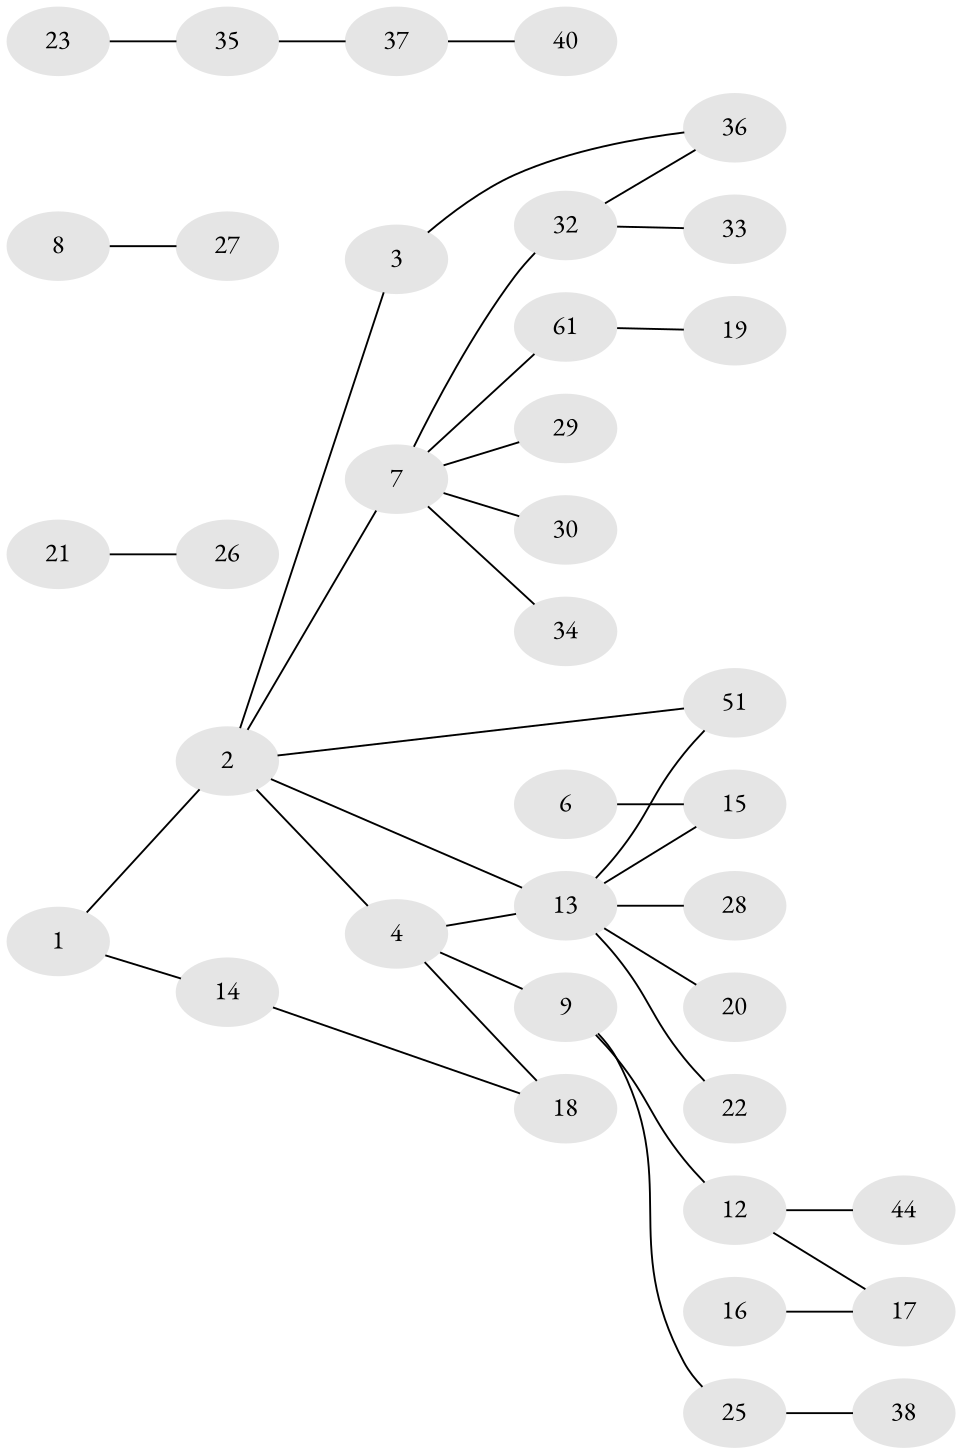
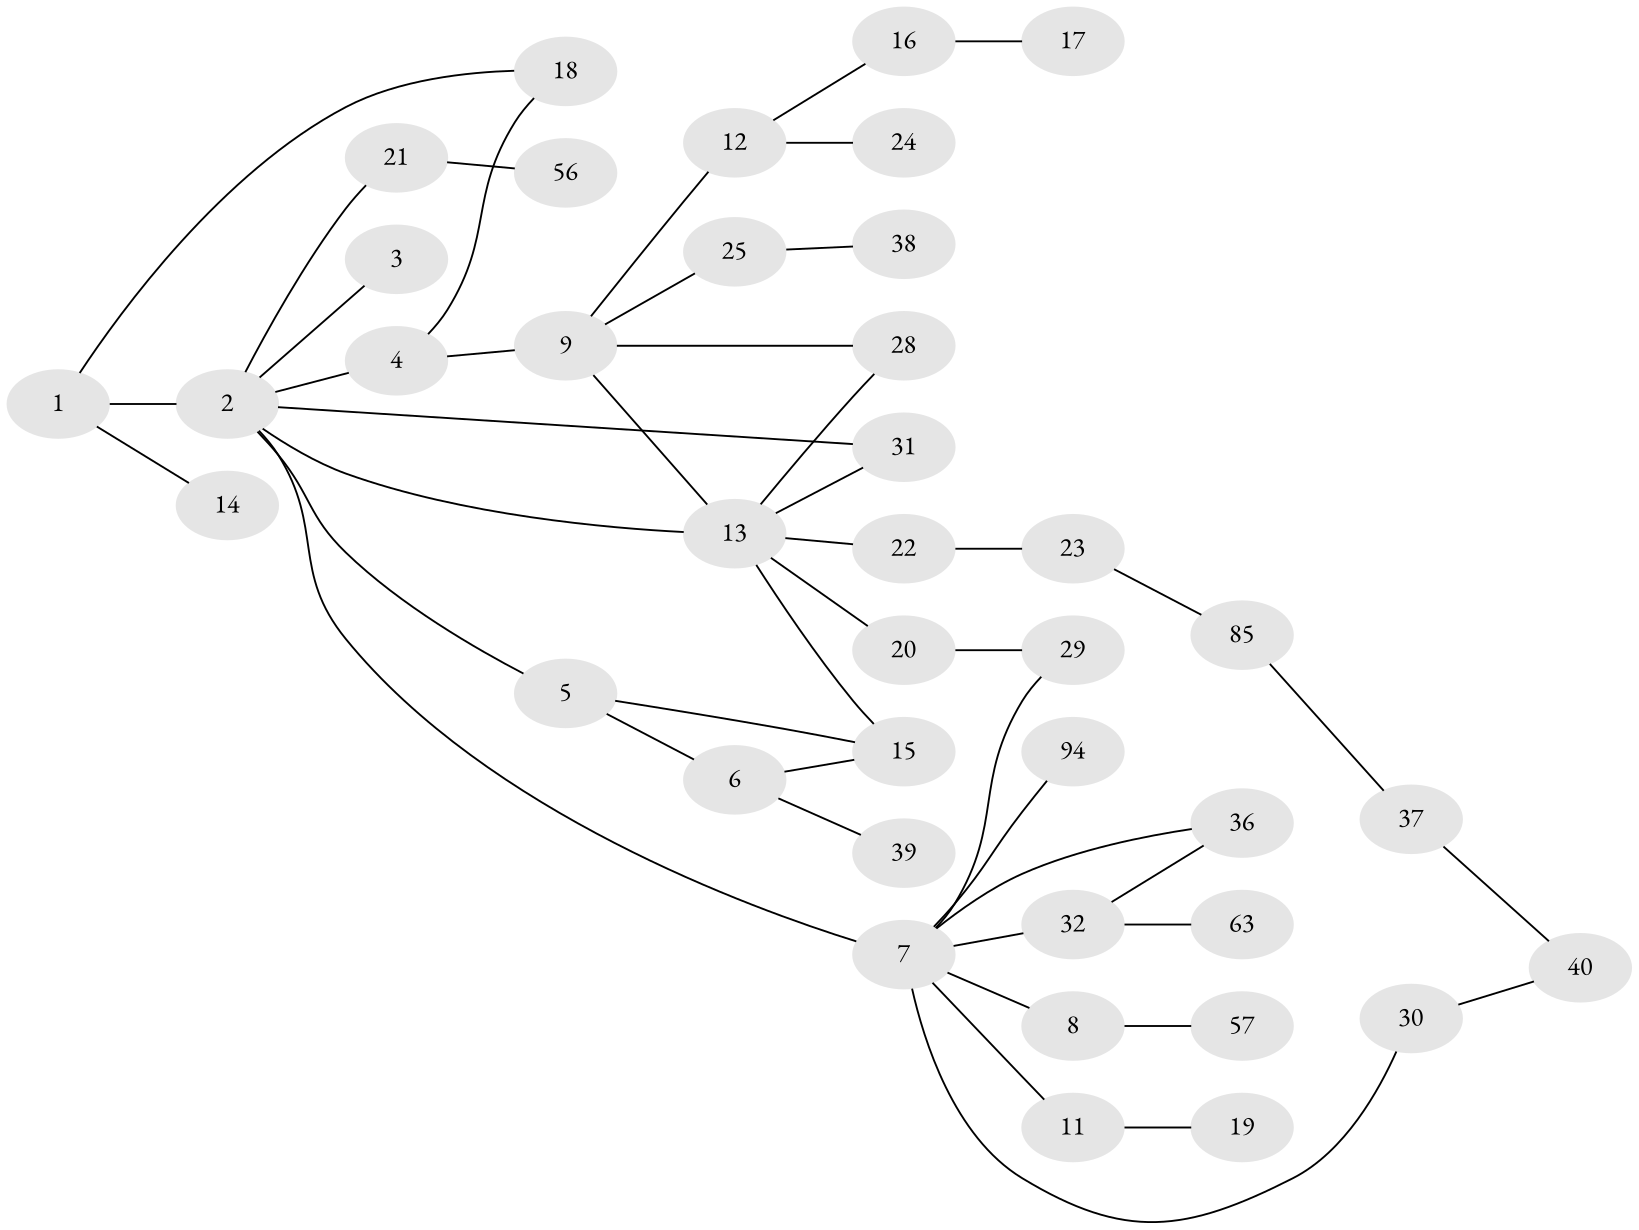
(227, 41) -> (1242, 635)
(548, 162) -> (1057, 861)
(735, 229) -> (1242, 925)
(227, 246) -> (1242, 1026)
none -> (300, 275)
(566, 327) -> (1073, 1127)
none -> (735, 346)
none -> (989, 549)
(227, 554) -> (566, 173)
(566, 631) -> (1073, 752)
none -> (989, 650)
none -> (566, 693)
(735, 703) -> (904, 447)
none -> (904, 853)
(481, 920) -> (653, 443)
none -> (988, 990)
none -> (1496, 993)
(396, 1050) -> (261, 165)
(904, 1210) -> (904, 143)
(819, 1261) -> (819, 92)
